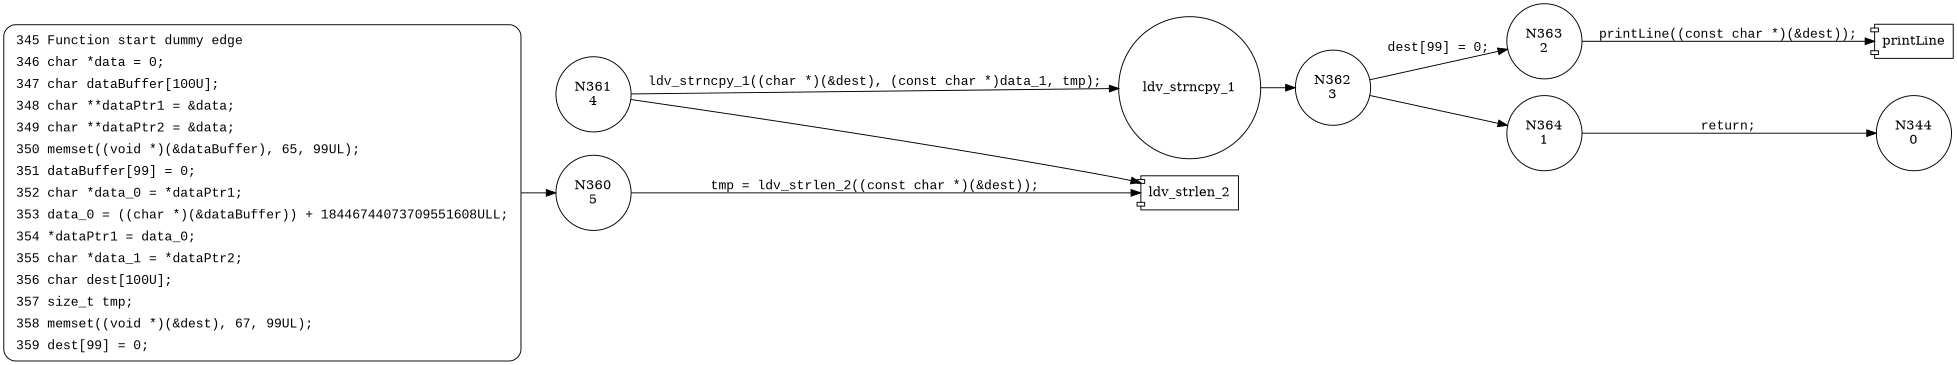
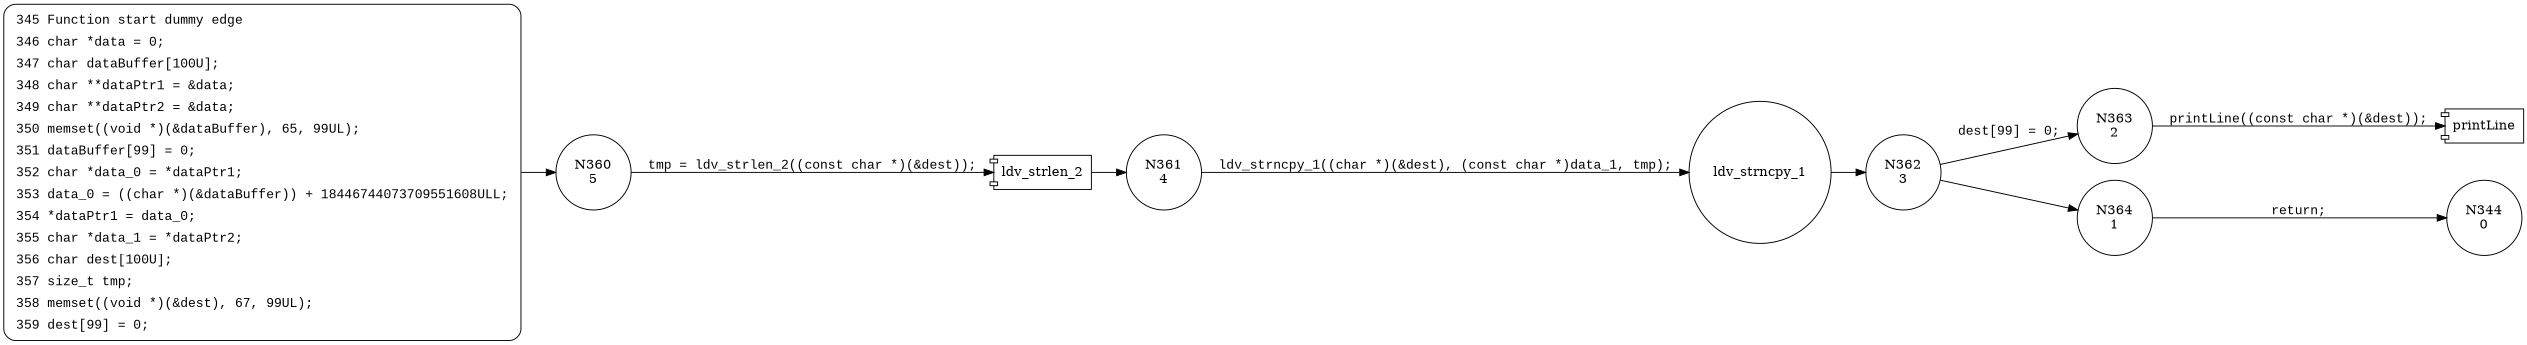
(881, 138) -> (1104, 172)
